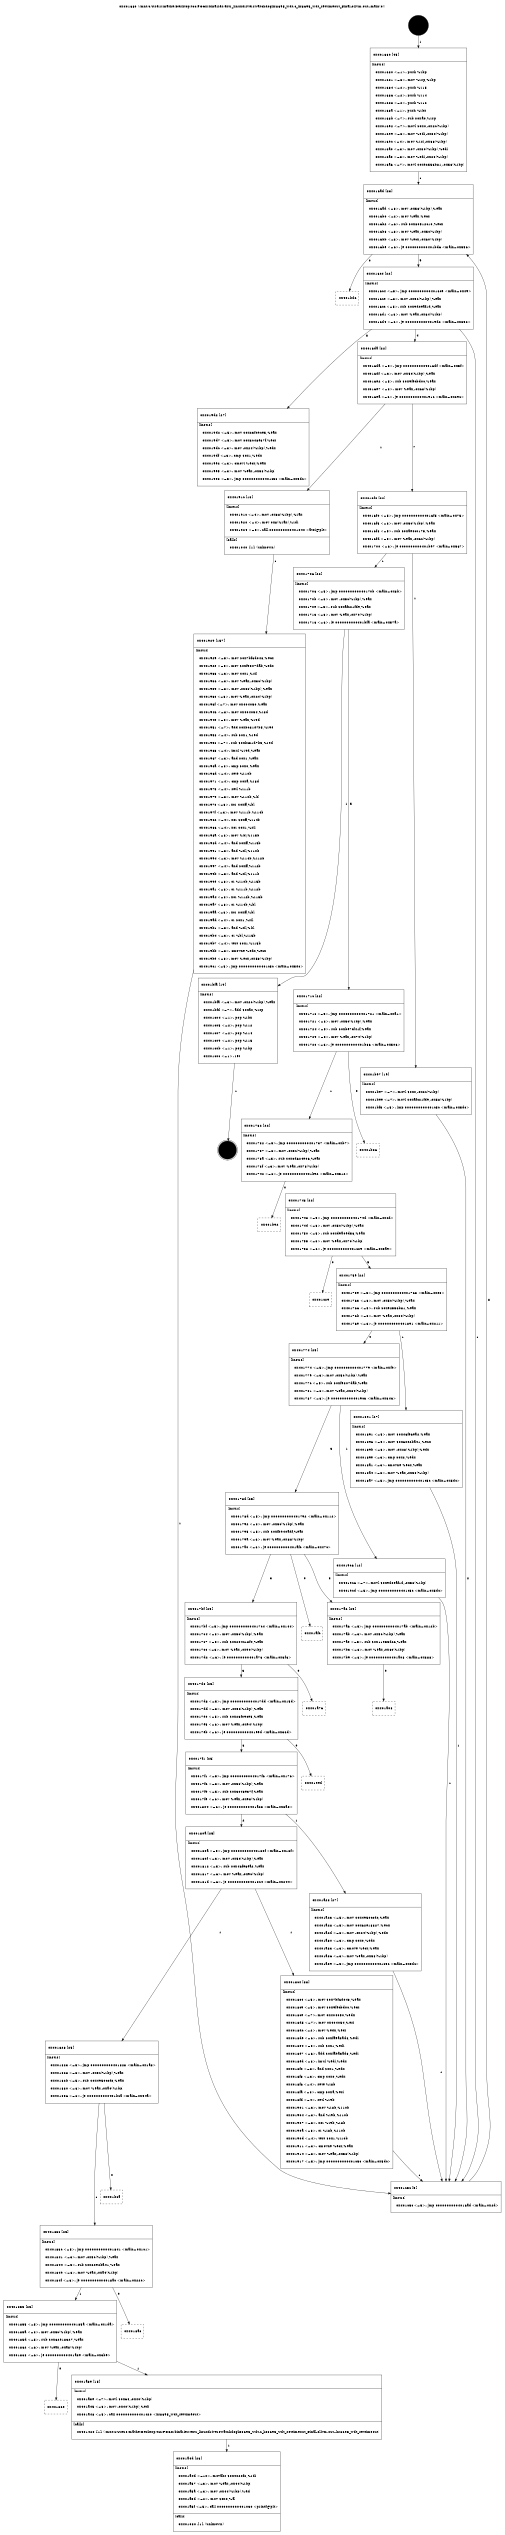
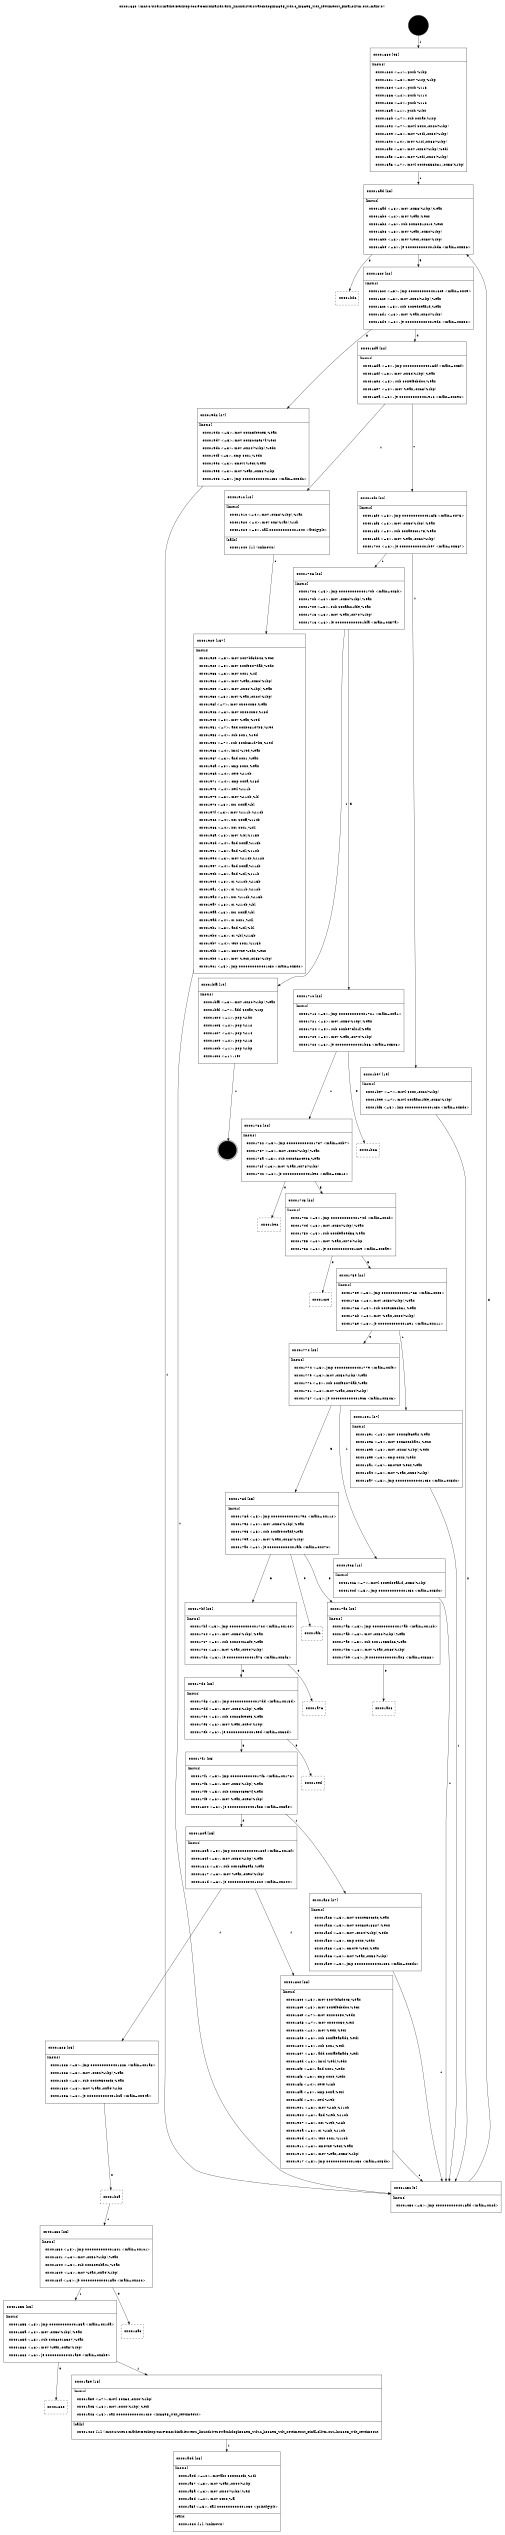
none -> (318, 1187)
(475, 1254) -> (165, 1425)
(95, 2163) -> (107, 2214)
